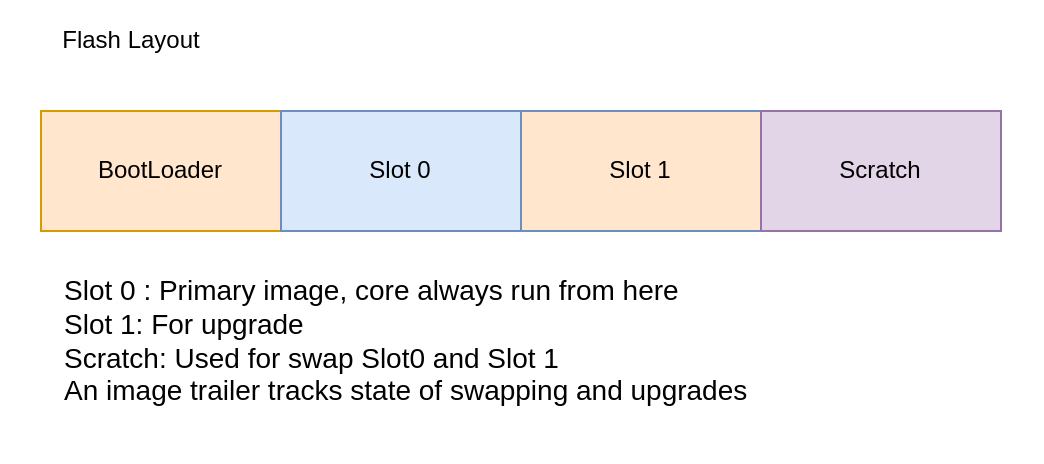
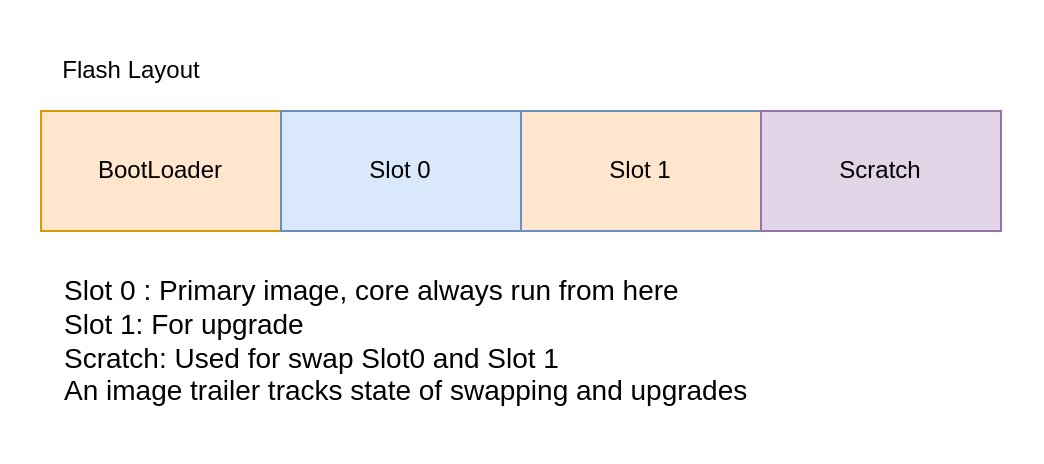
(131, 41) -> (131, 71)
